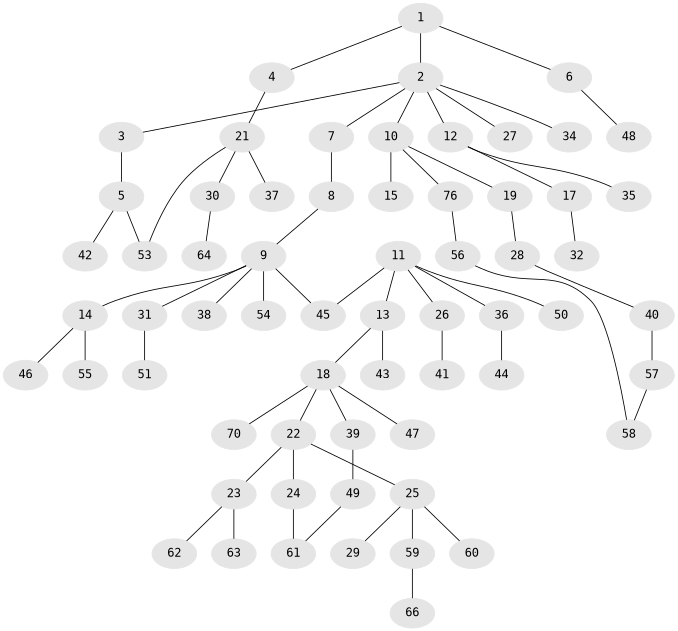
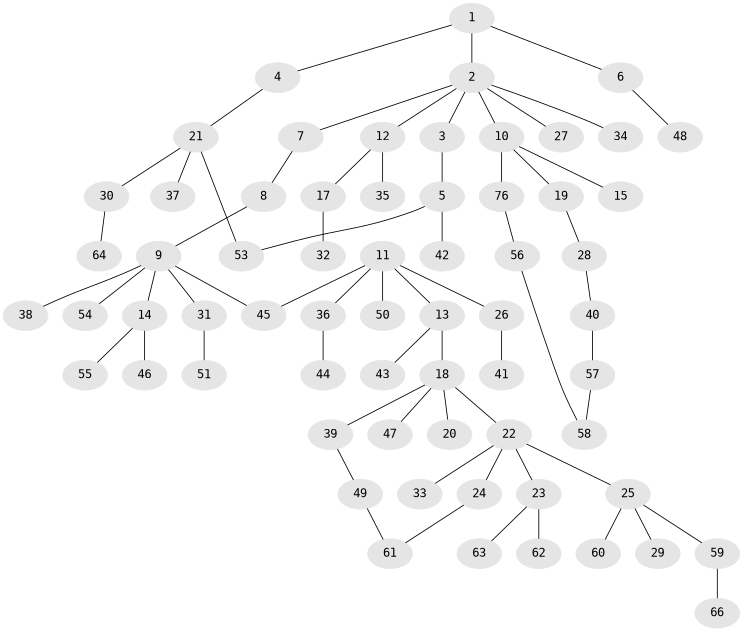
(234, 435) -> (450, 435)
none -> (420, 494)
